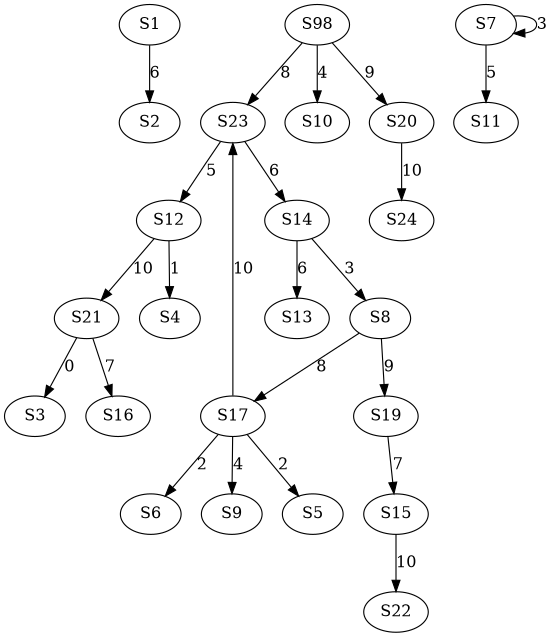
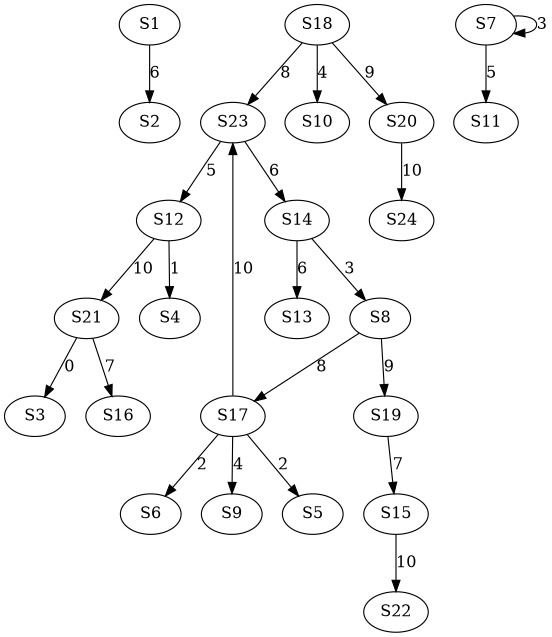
(317, 25) -> (317, 25)
